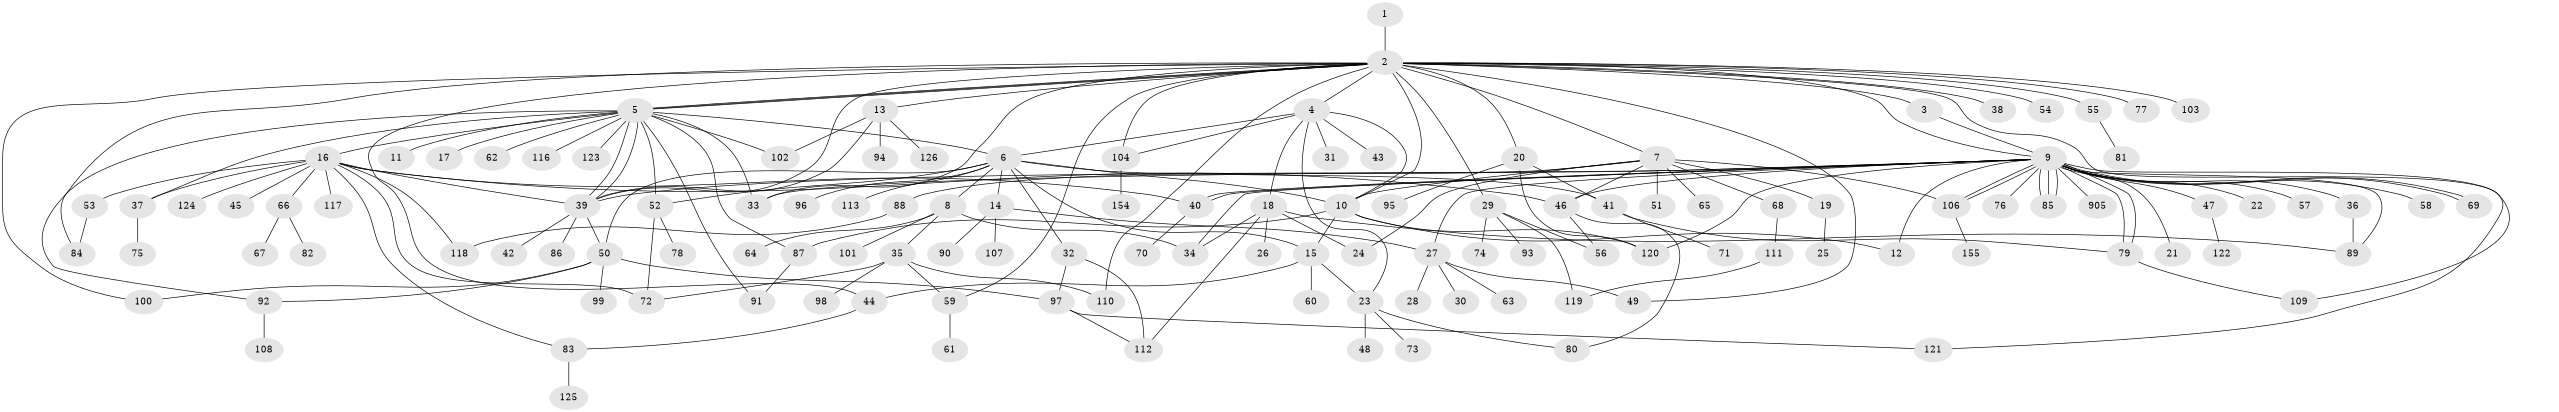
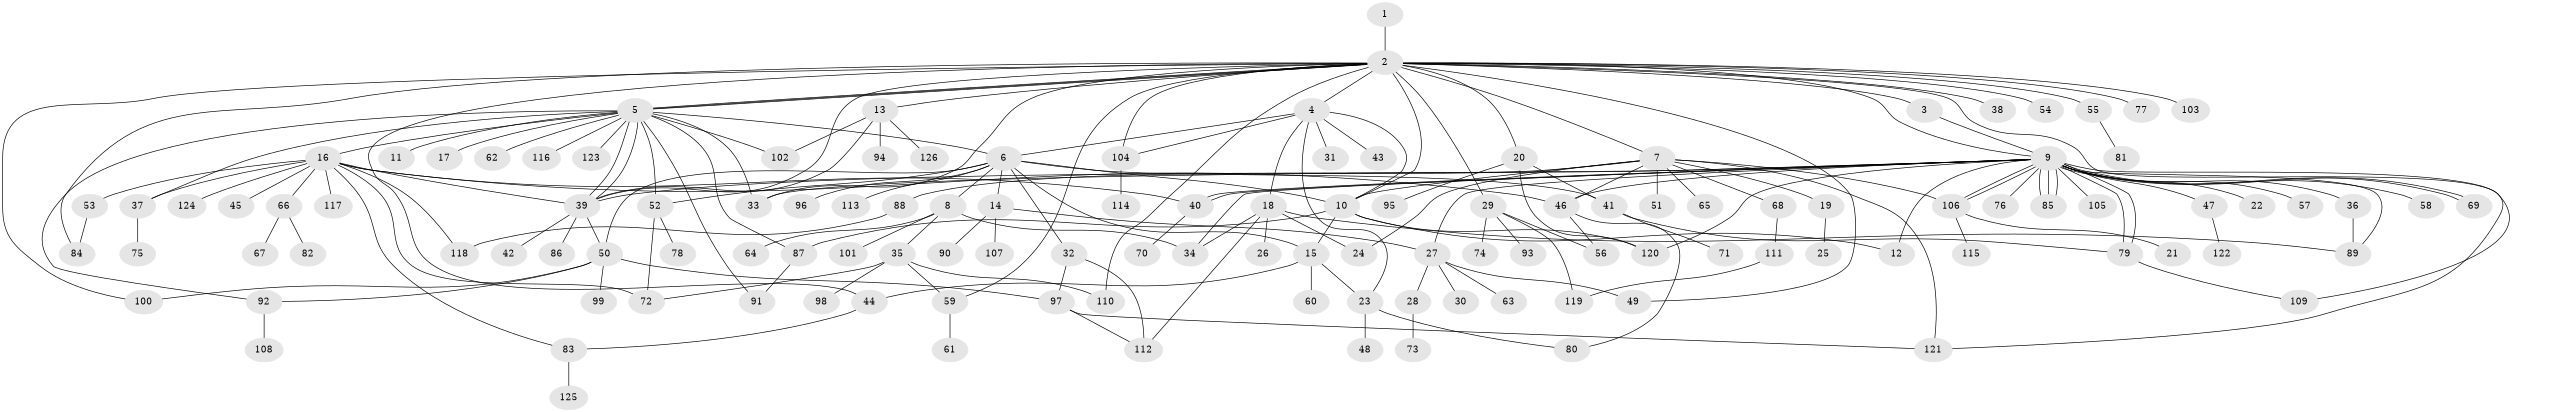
(2133, 188) -> (2062, 230)
none -> (1862, 199)
(1121, 206) -> (1121, 206)
(2098, 206) -> (2098, 206)
(1971, 254) -> (1971, 254)
(1388, 325) -> (1413, 325)
